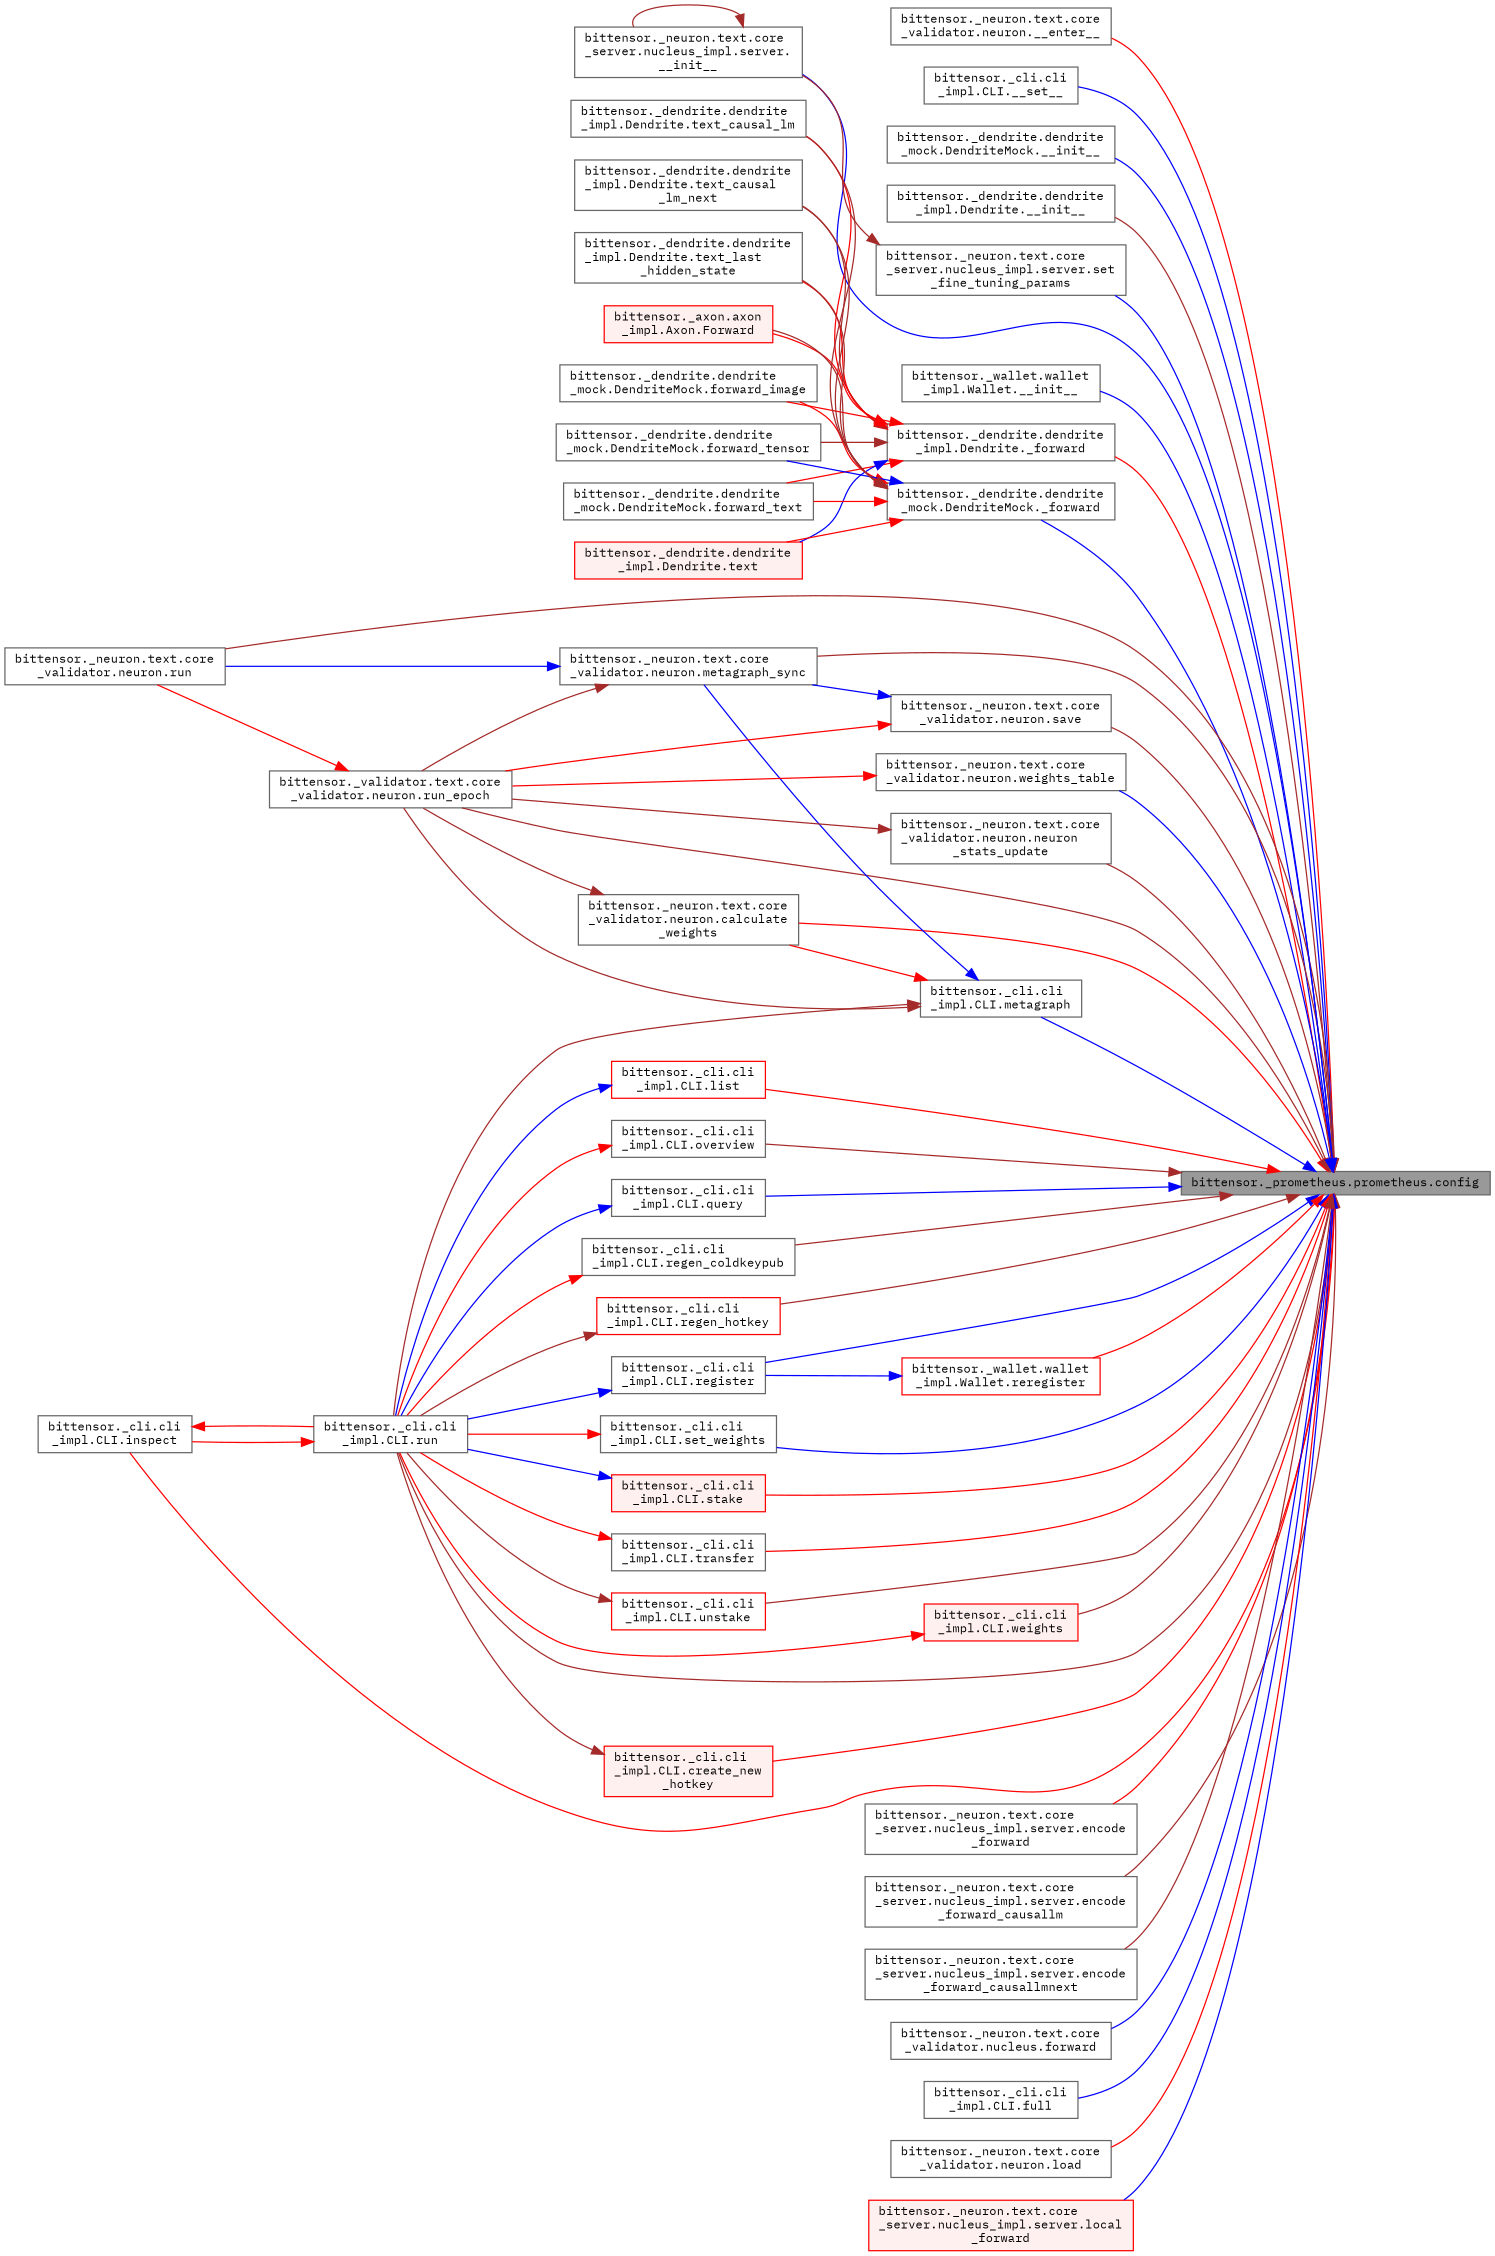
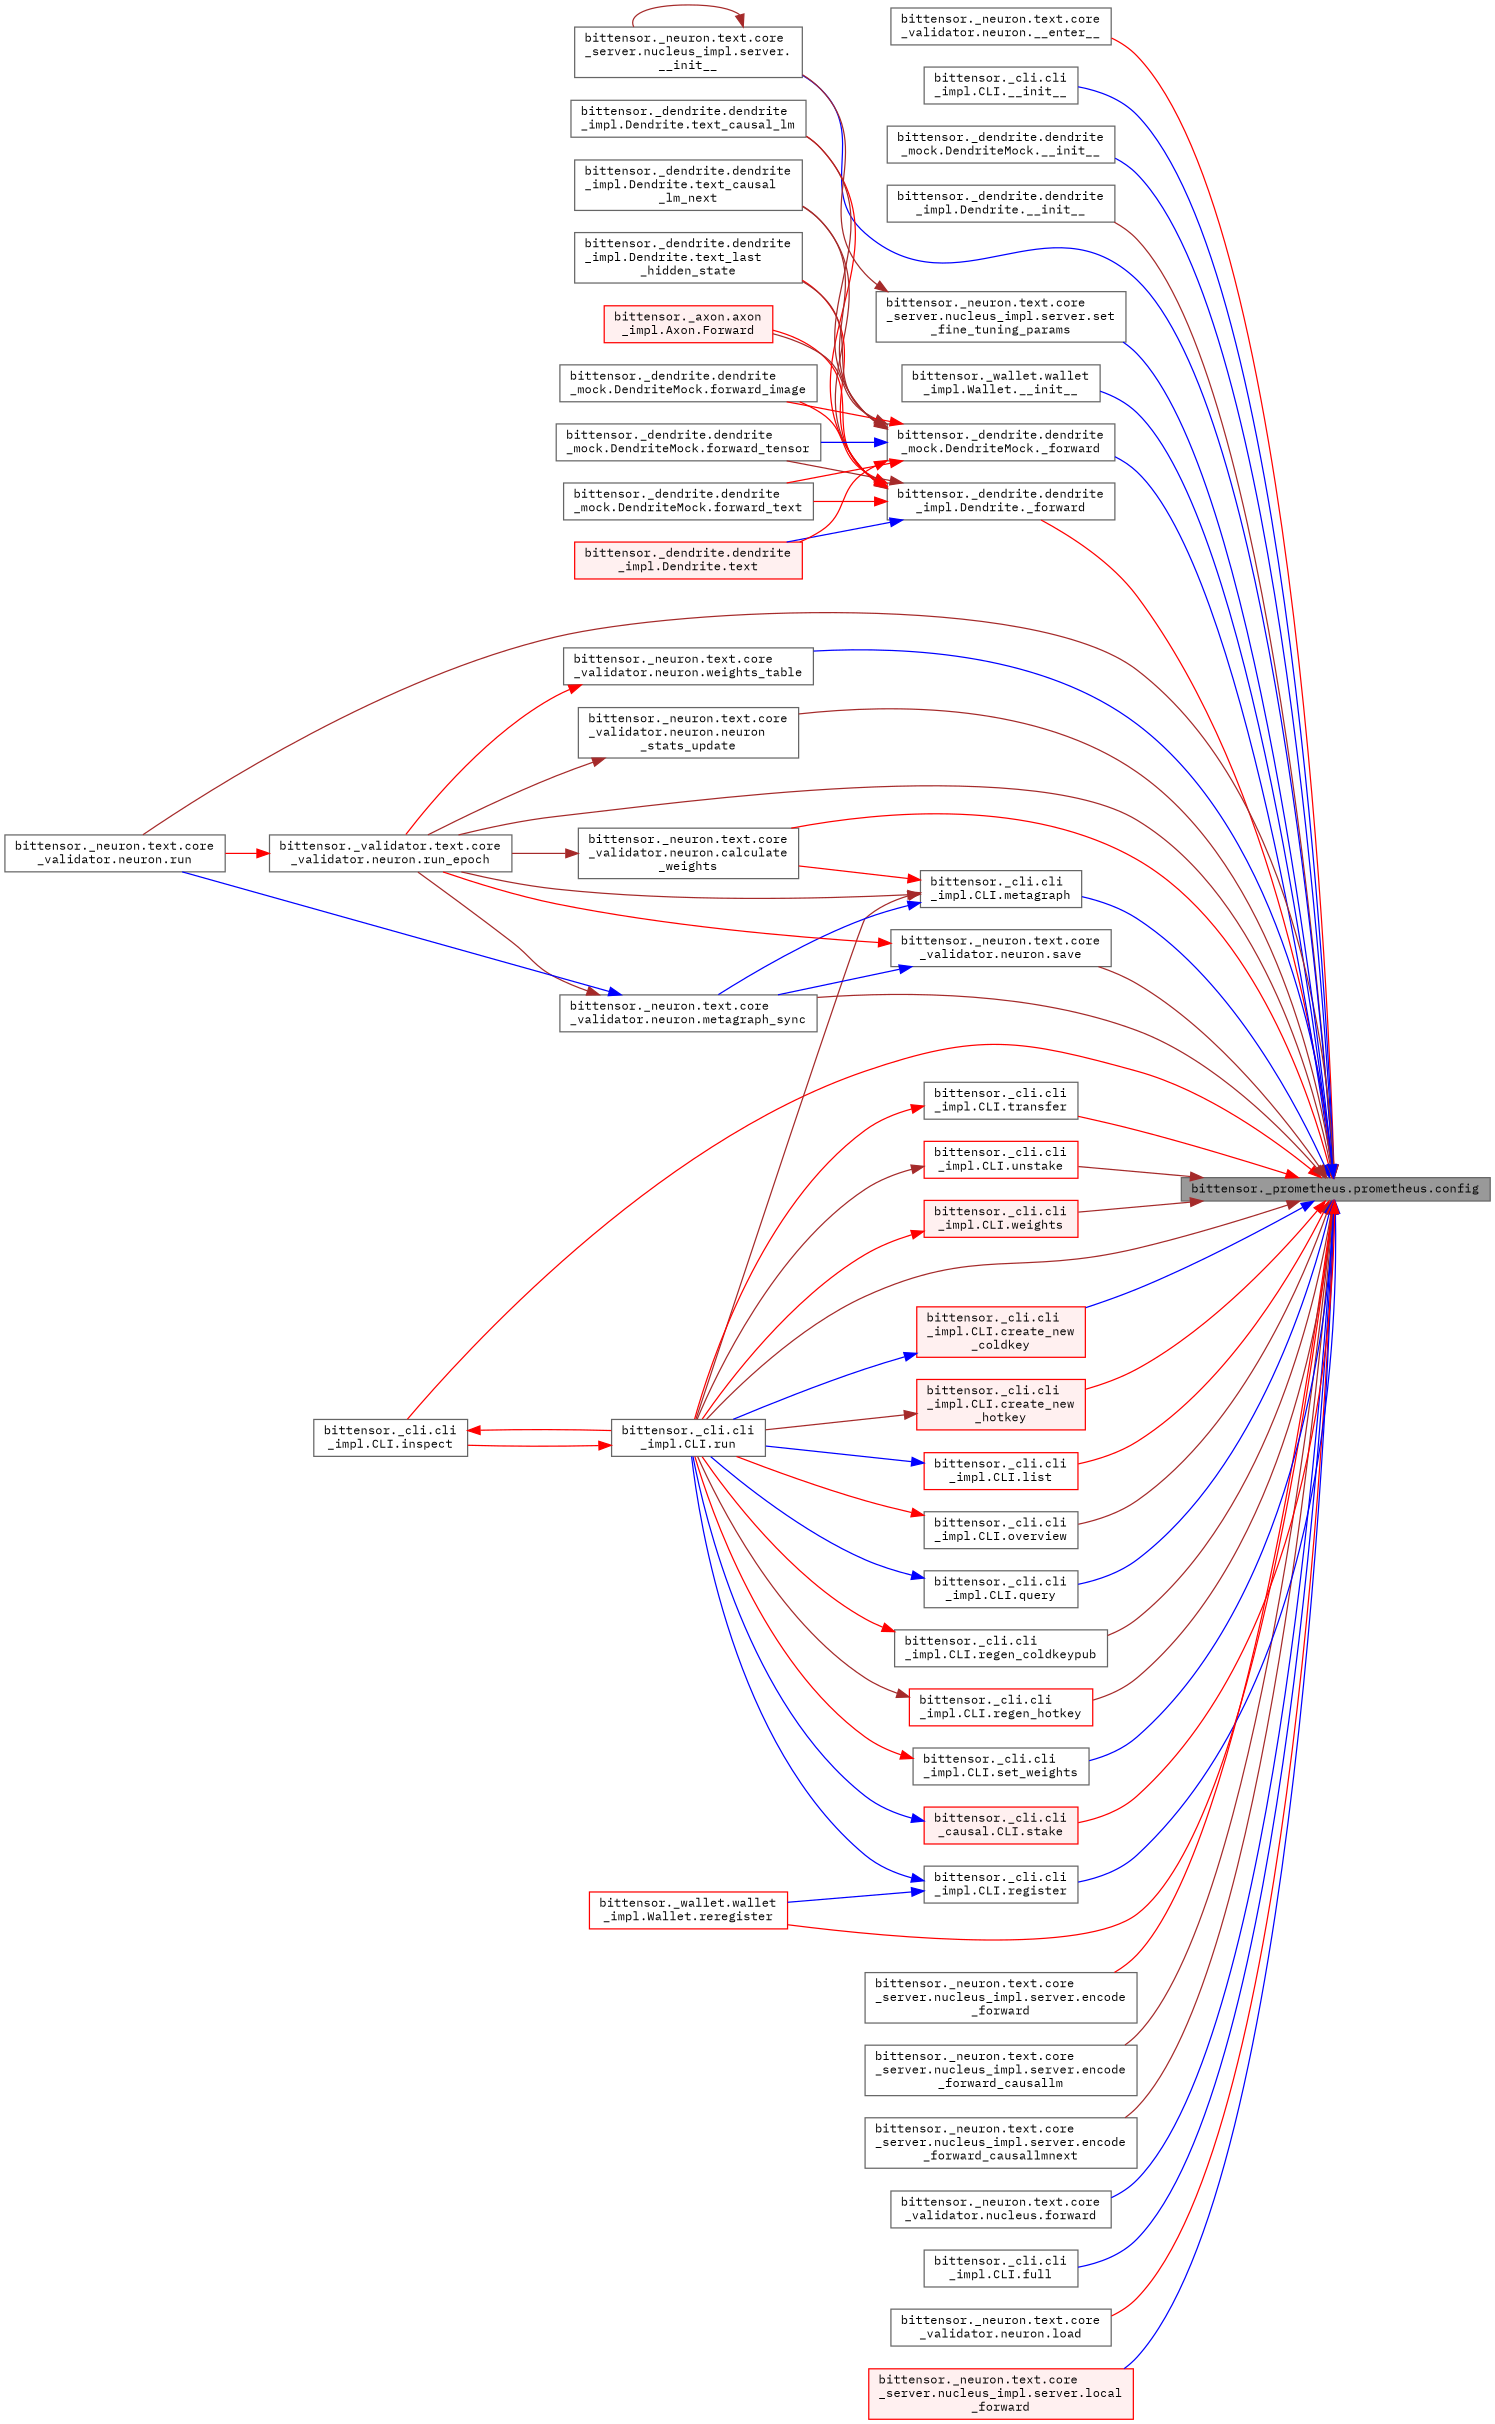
(1001, 86) -> (1001, 86)
none -> (1001, 1332)
(827, 1376) -> (850, 1897)
(688, 1493) -> (1001, 1826)
